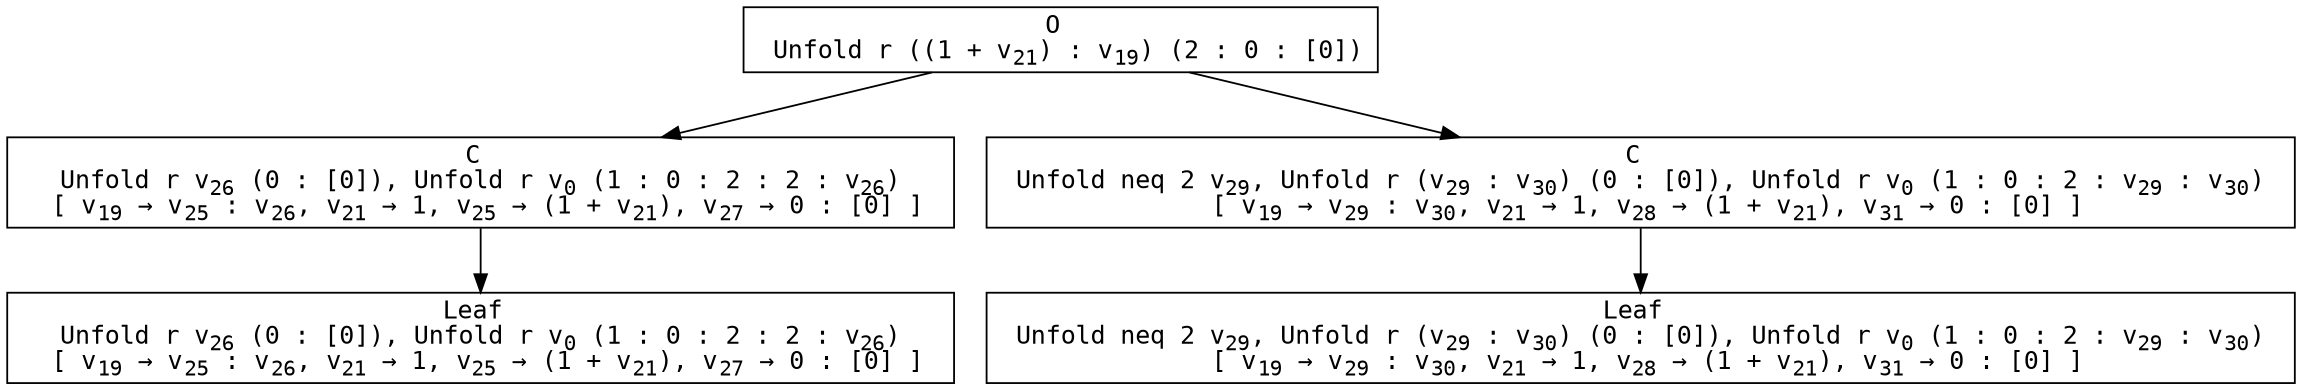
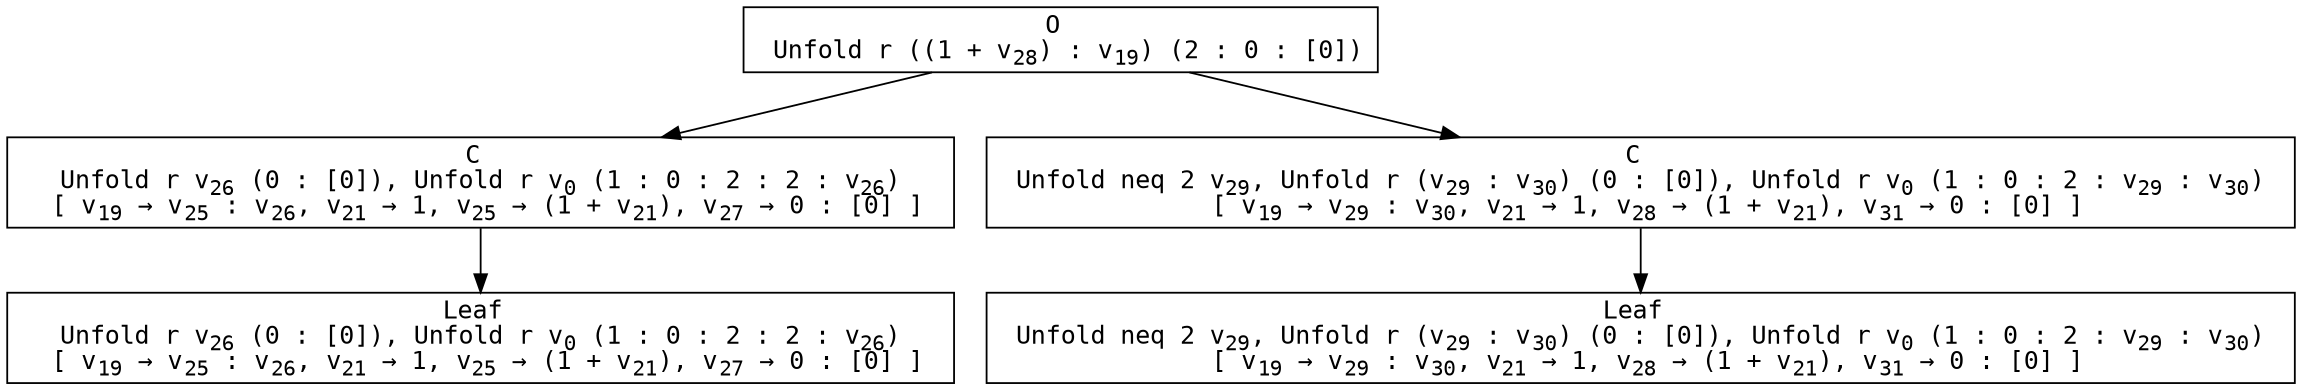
(1025, 51) -> (1025, 51)
